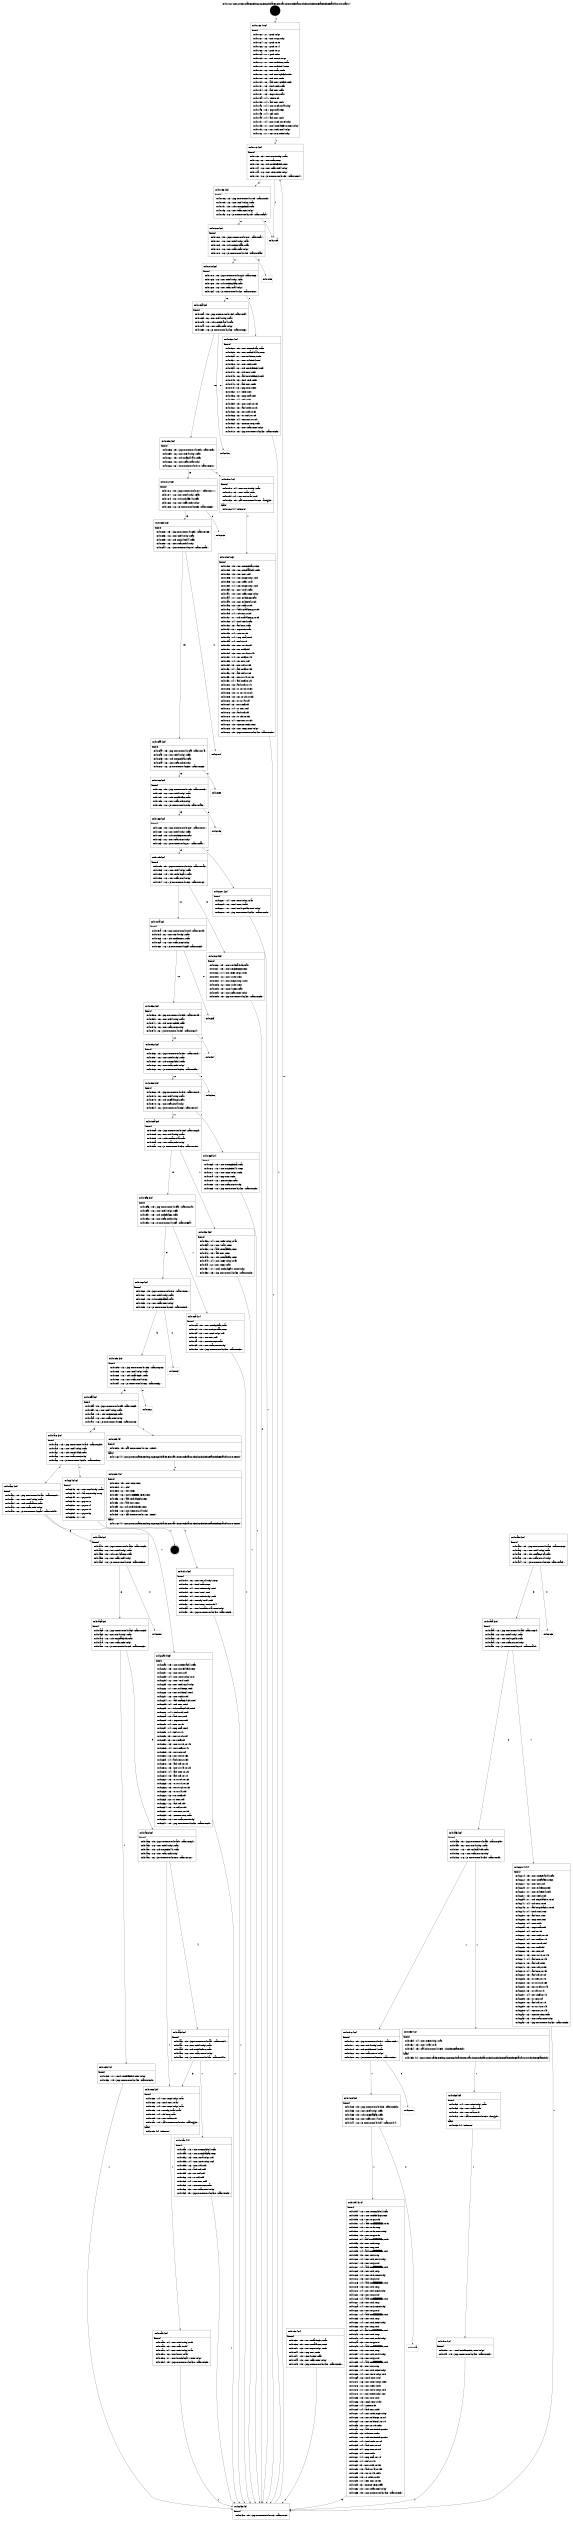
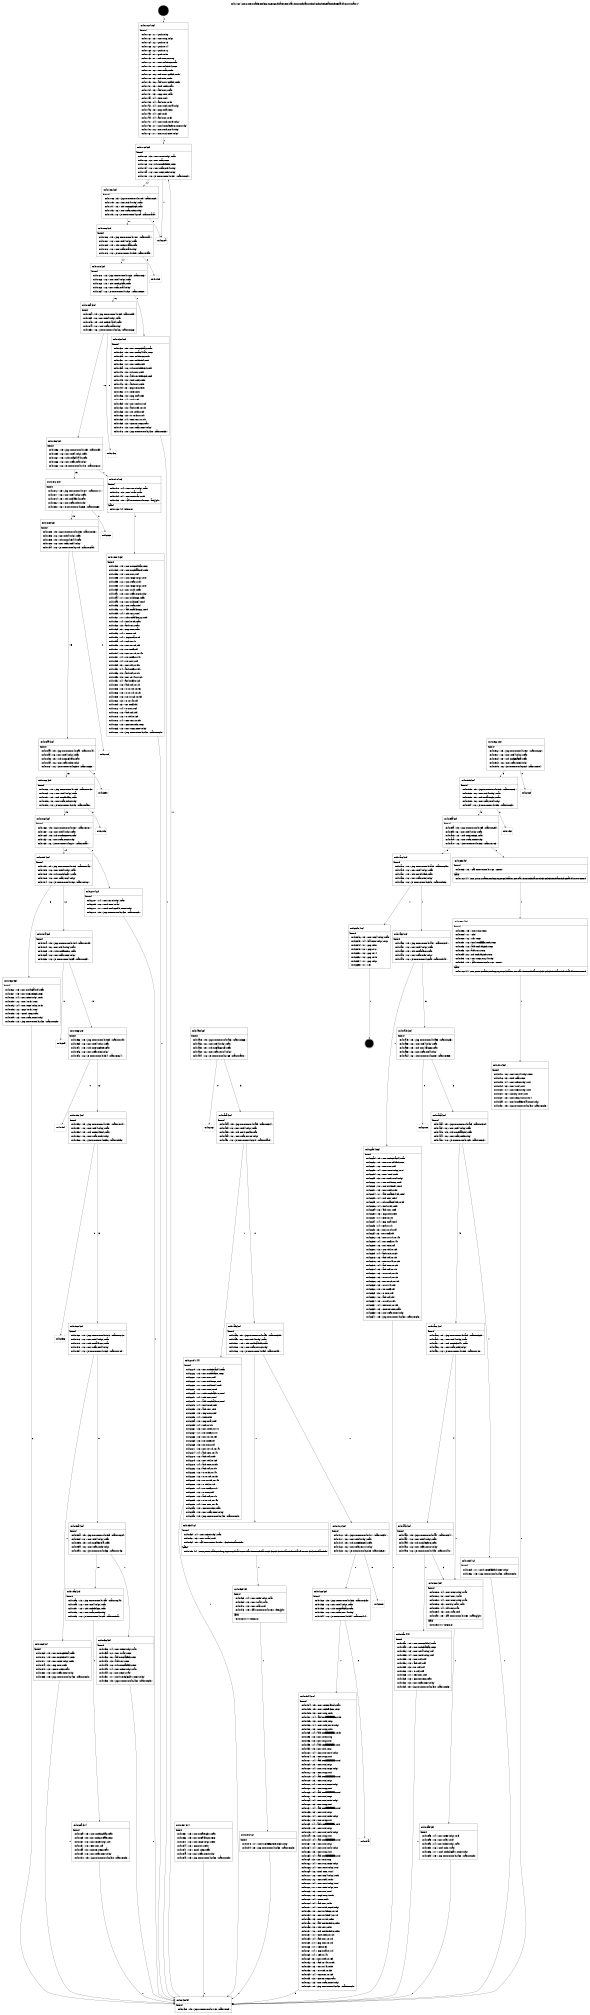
(164, 1252) -> none
